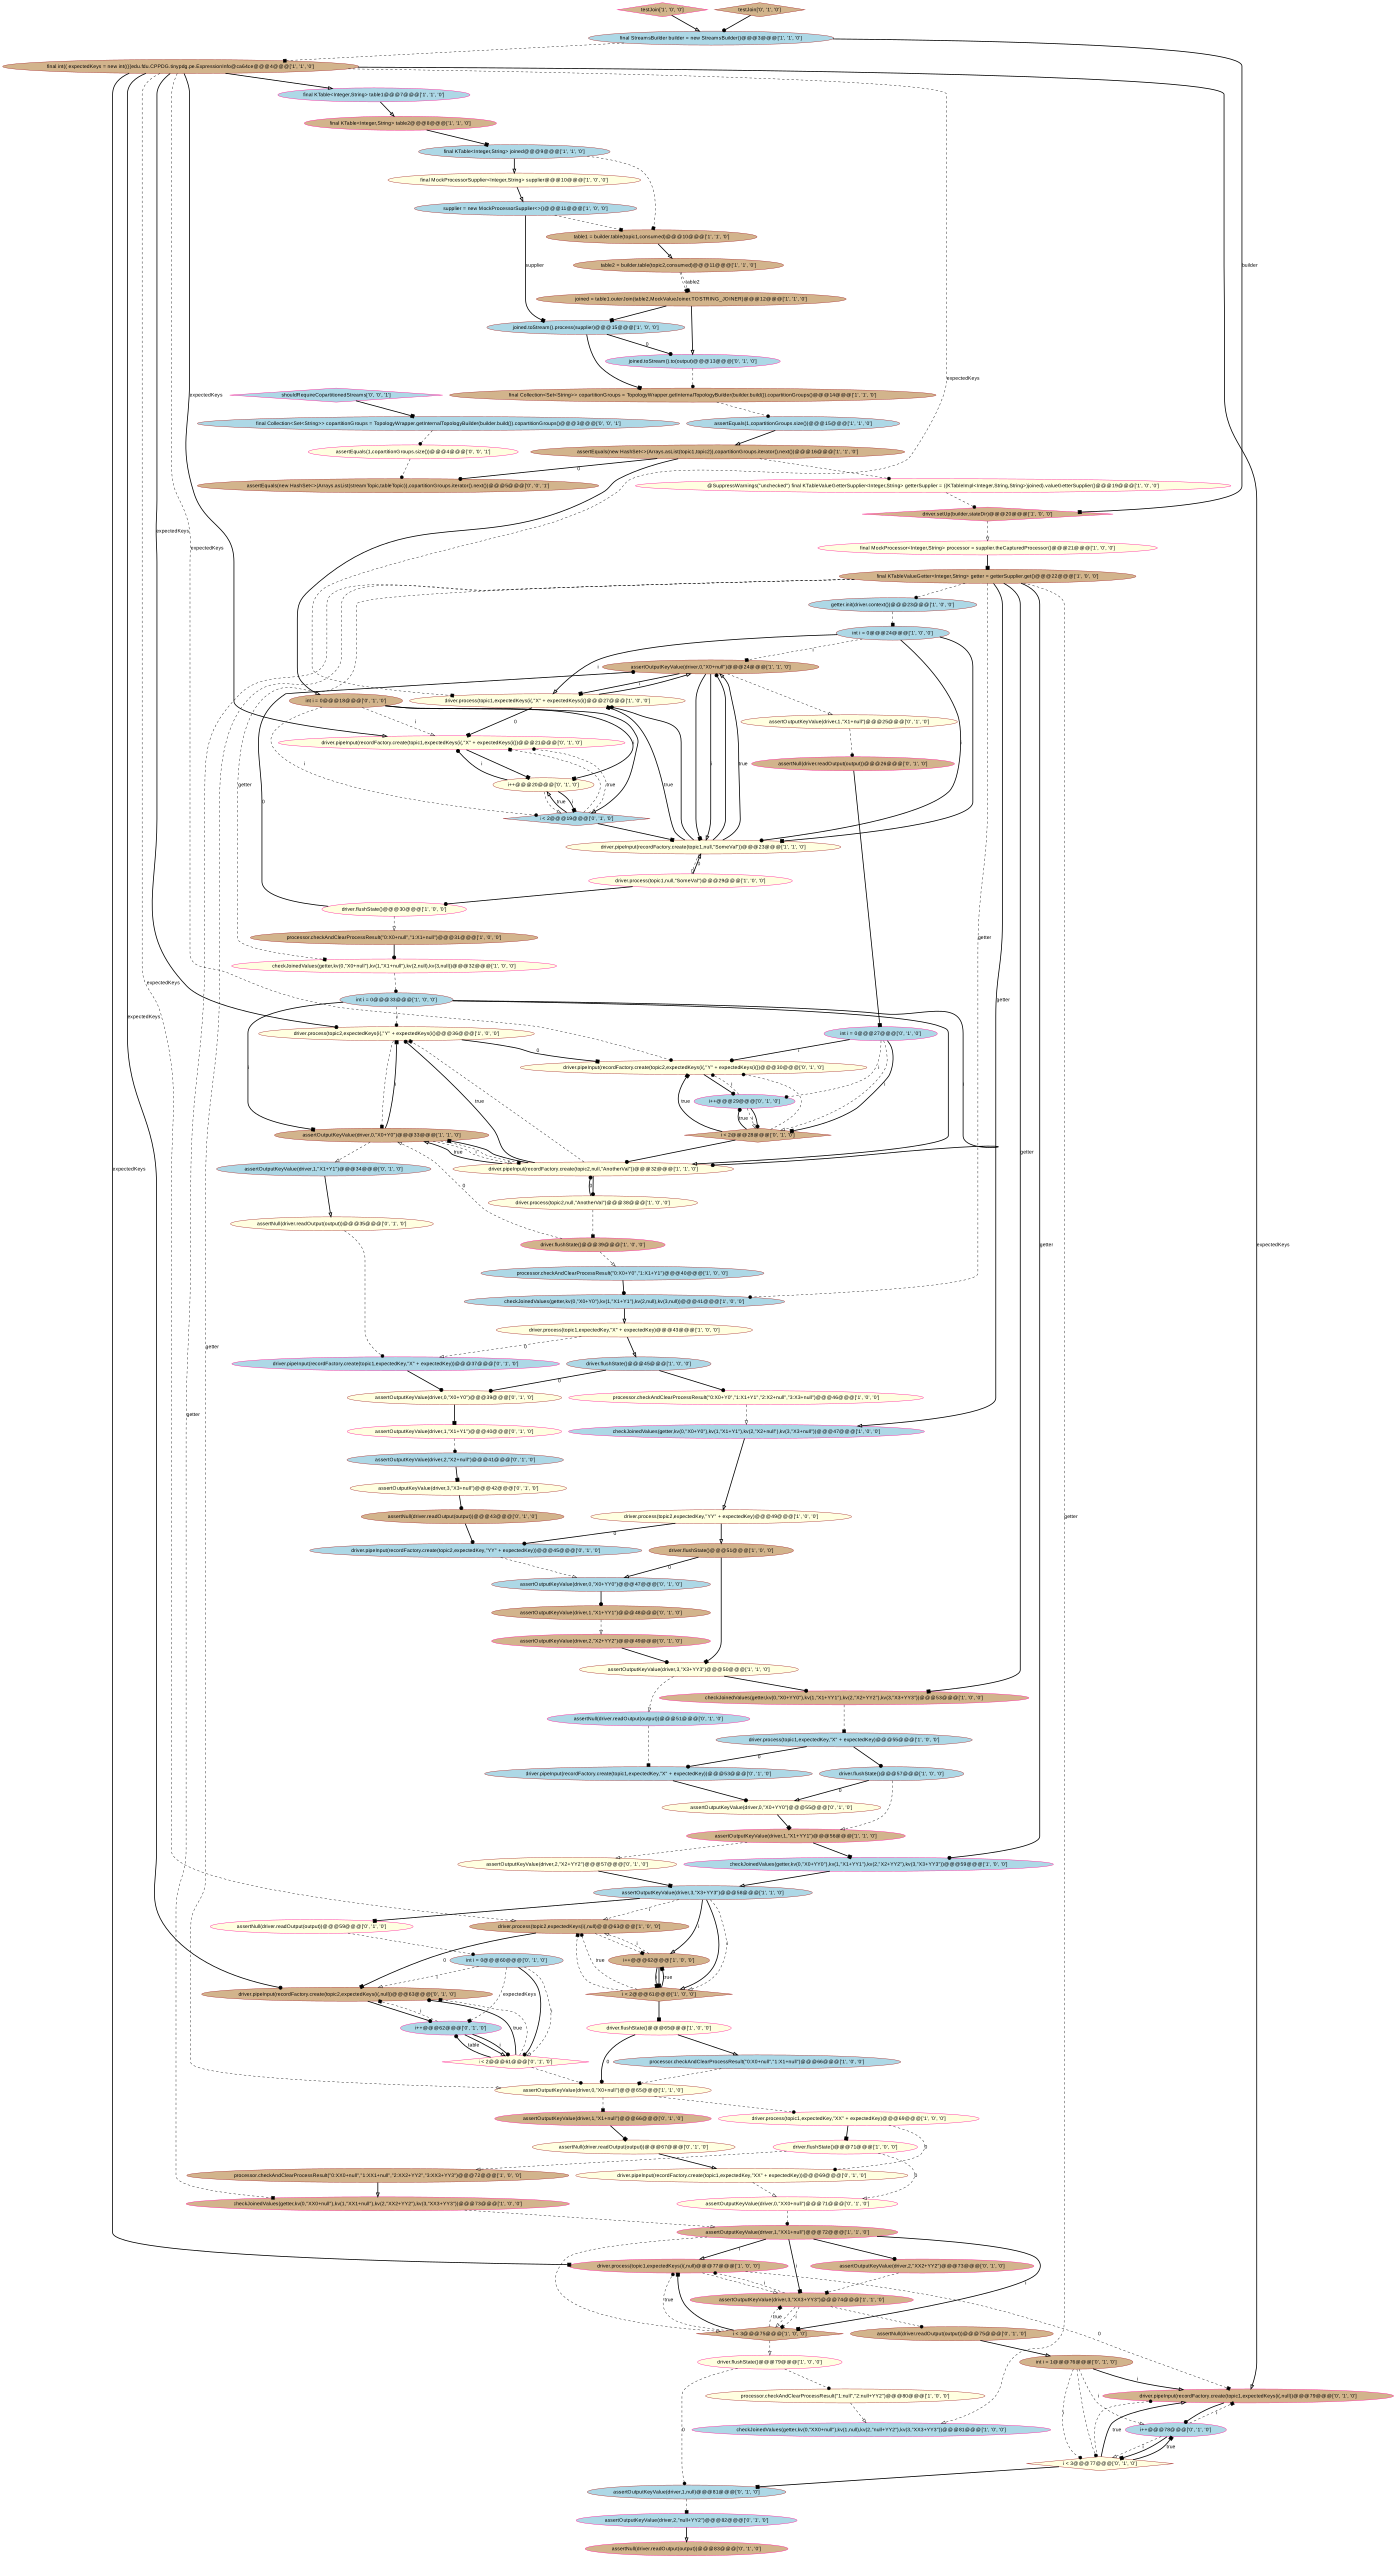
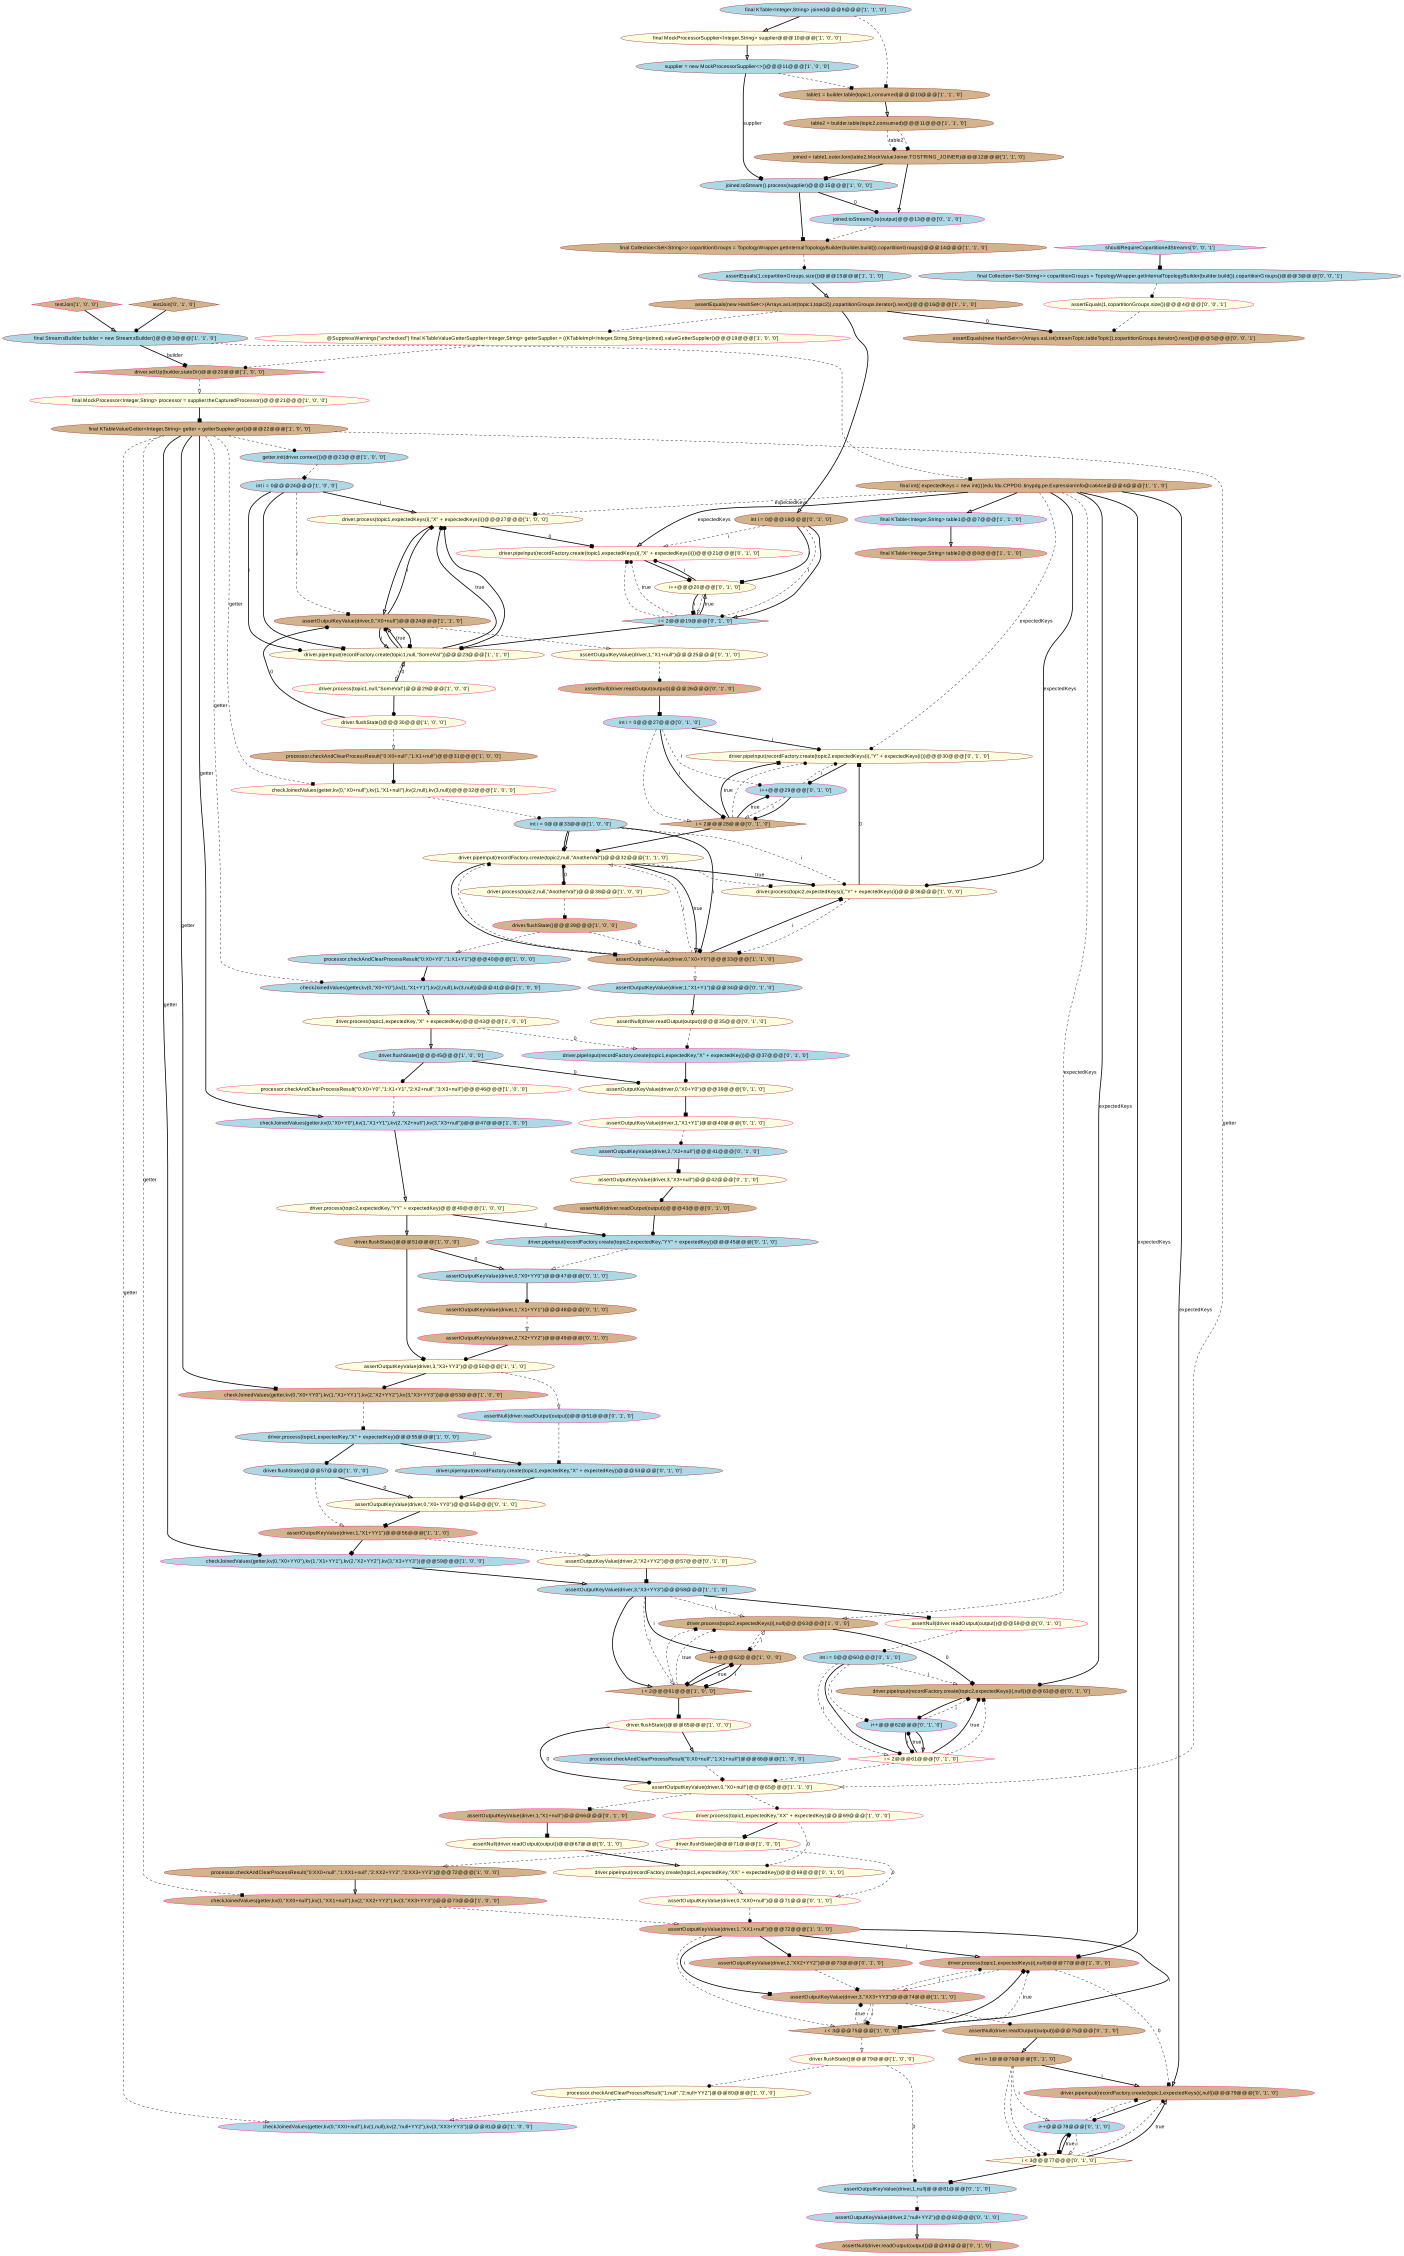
(455, 137) -> none
(520, 1994) -> (832, 1691)
(474, 2045) -> (917, 1742)
